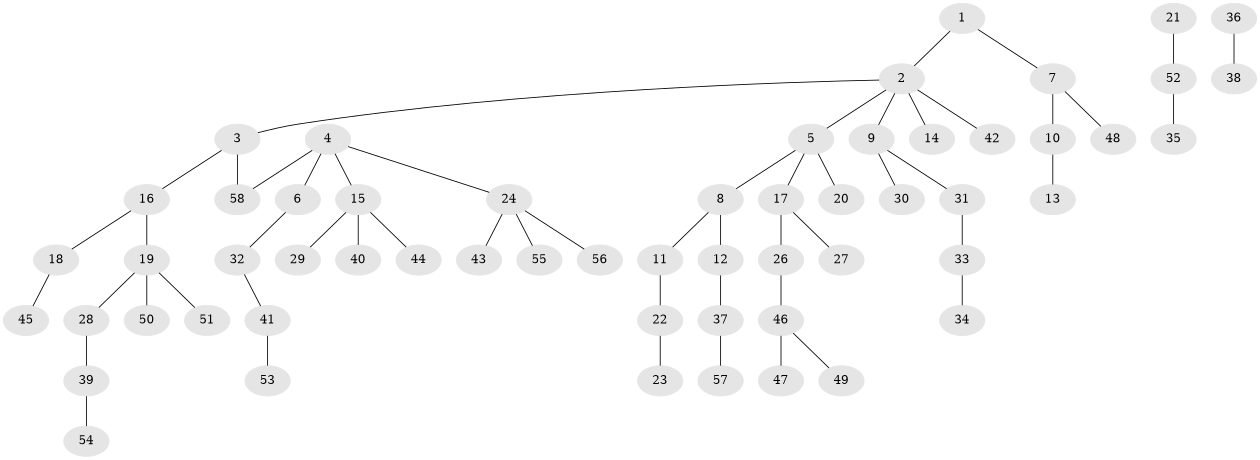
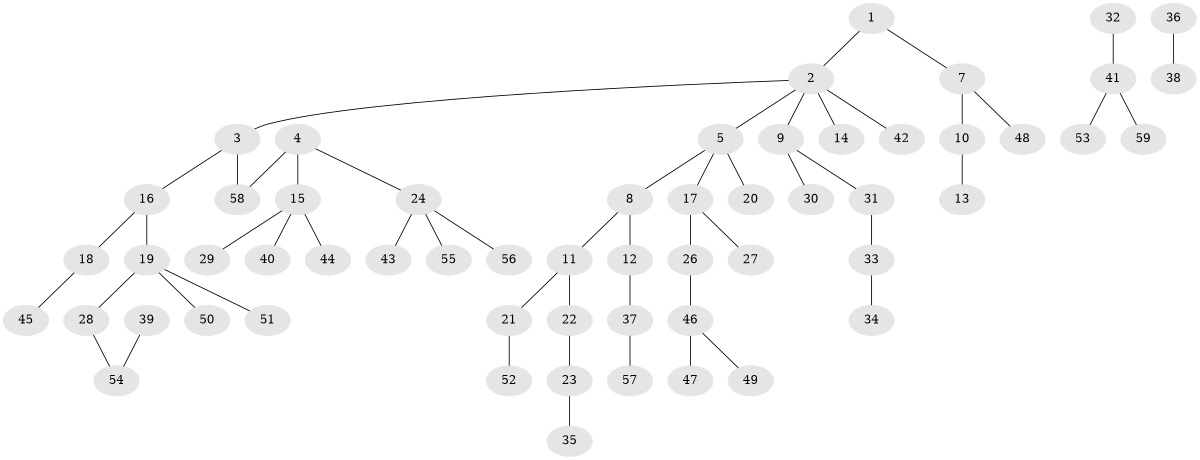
(1174, 109) -> (570, 411)
none -> (1143, 139)
(298, 200) -> none
none -> (540, 290)
(86, 351) -> (102, 351)
